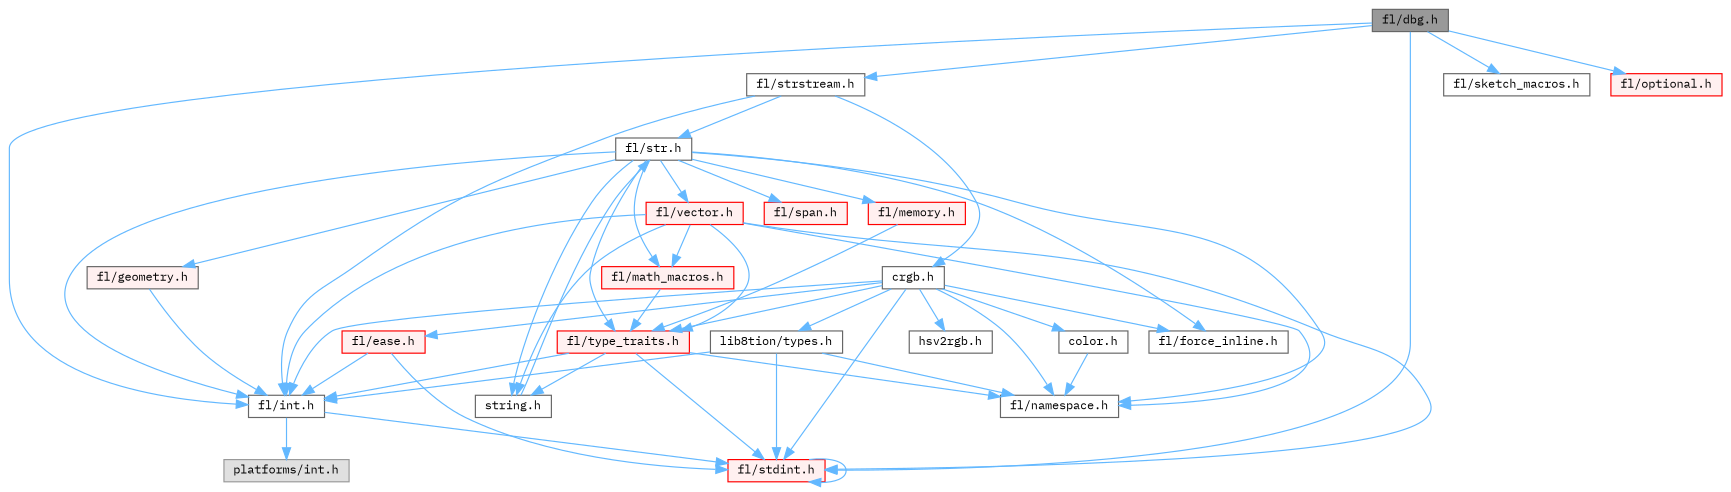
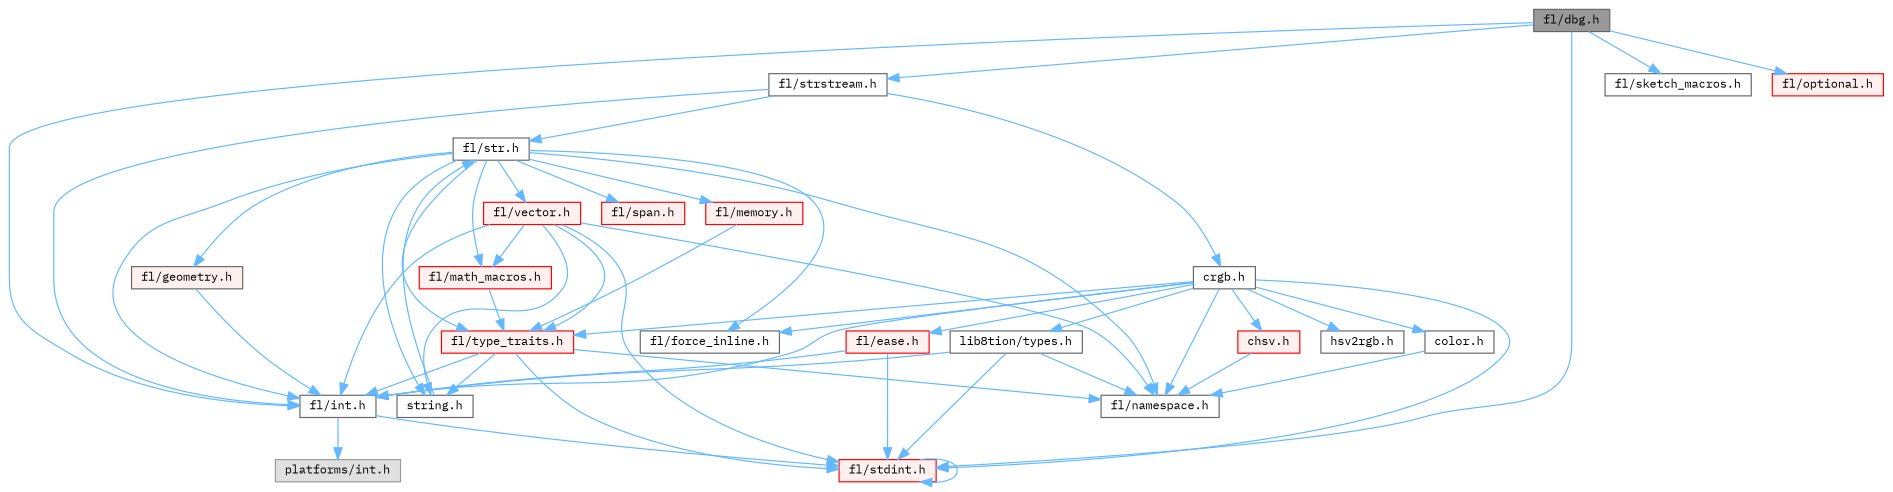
none -> (1269, 342)
